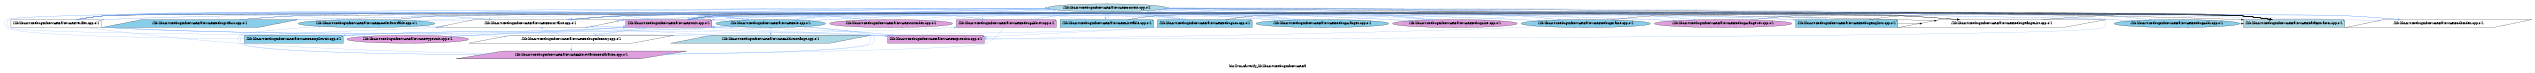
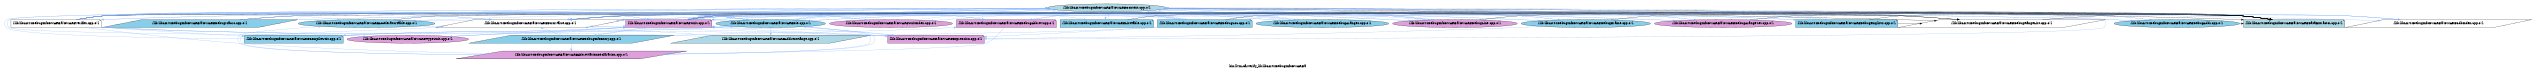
none -> (1875, 12)
(303, 33) -> (172, 32)
(571, 39) -> (571, 39)
